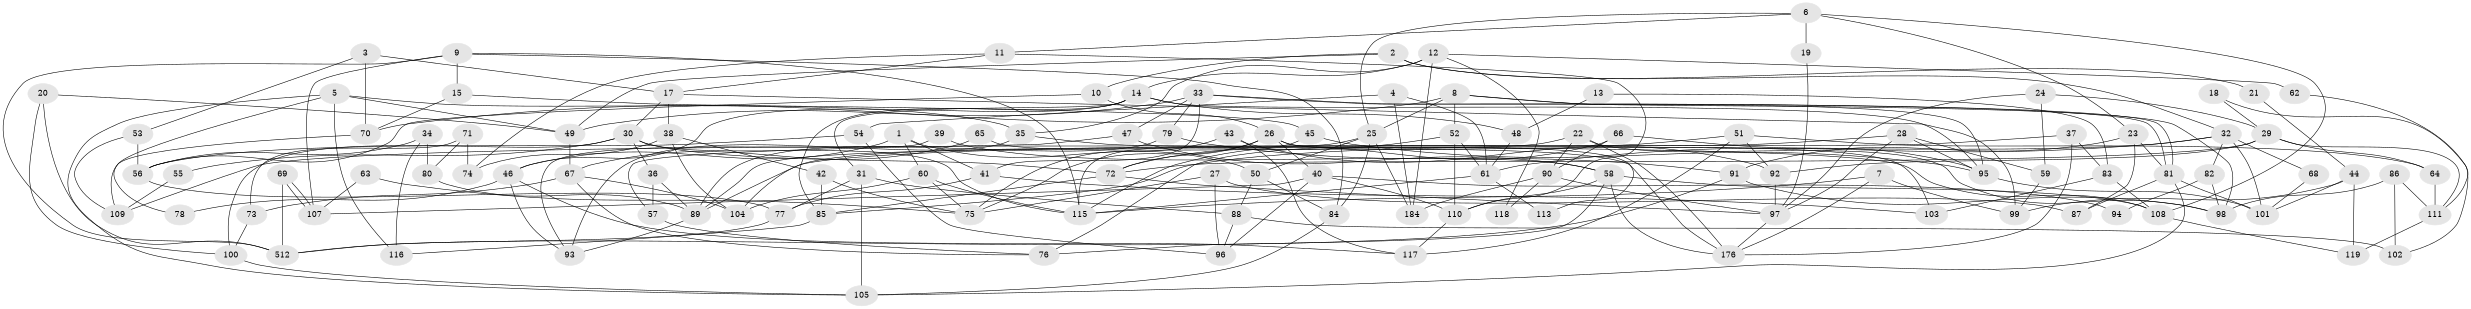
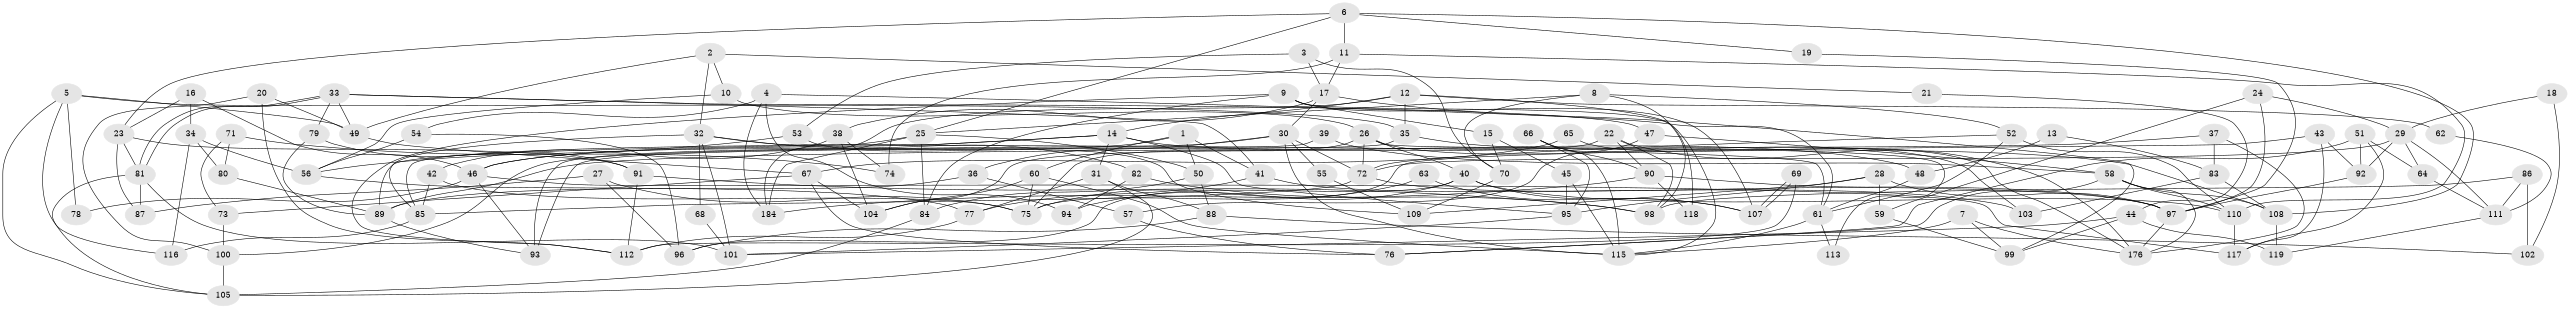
none -> (191, 94)
(1740, 105) -> none
none -> (907, 192)
(283, 255) -> (627, 255)
